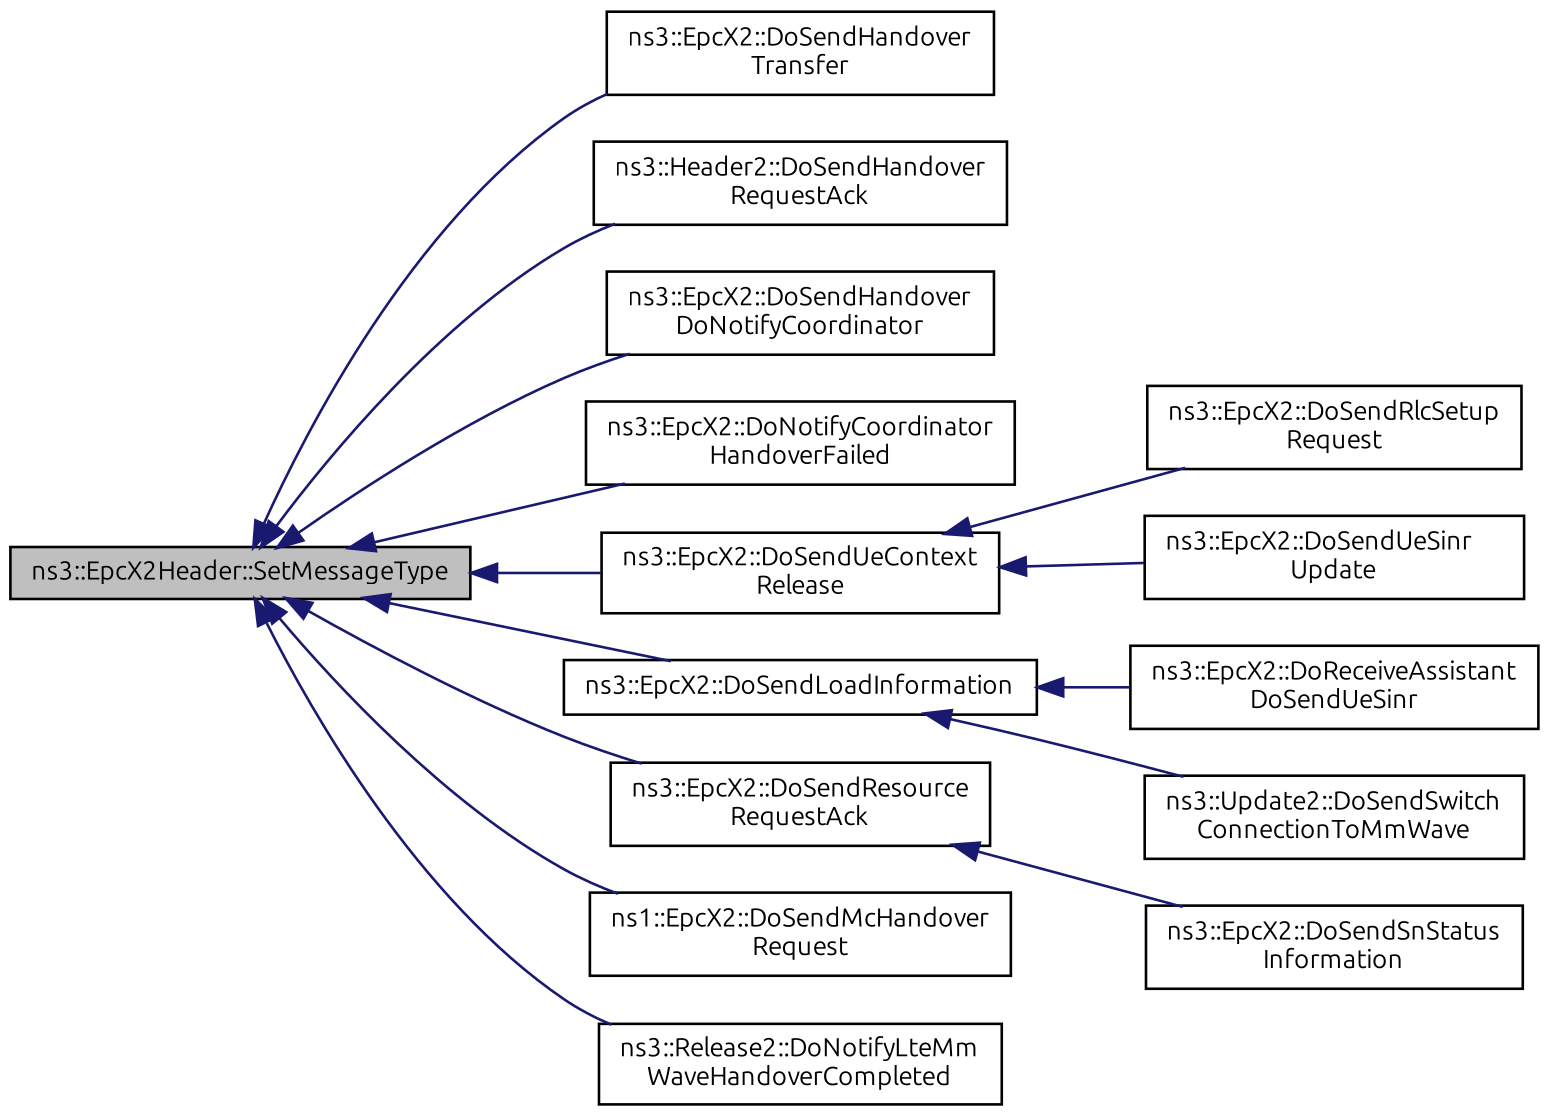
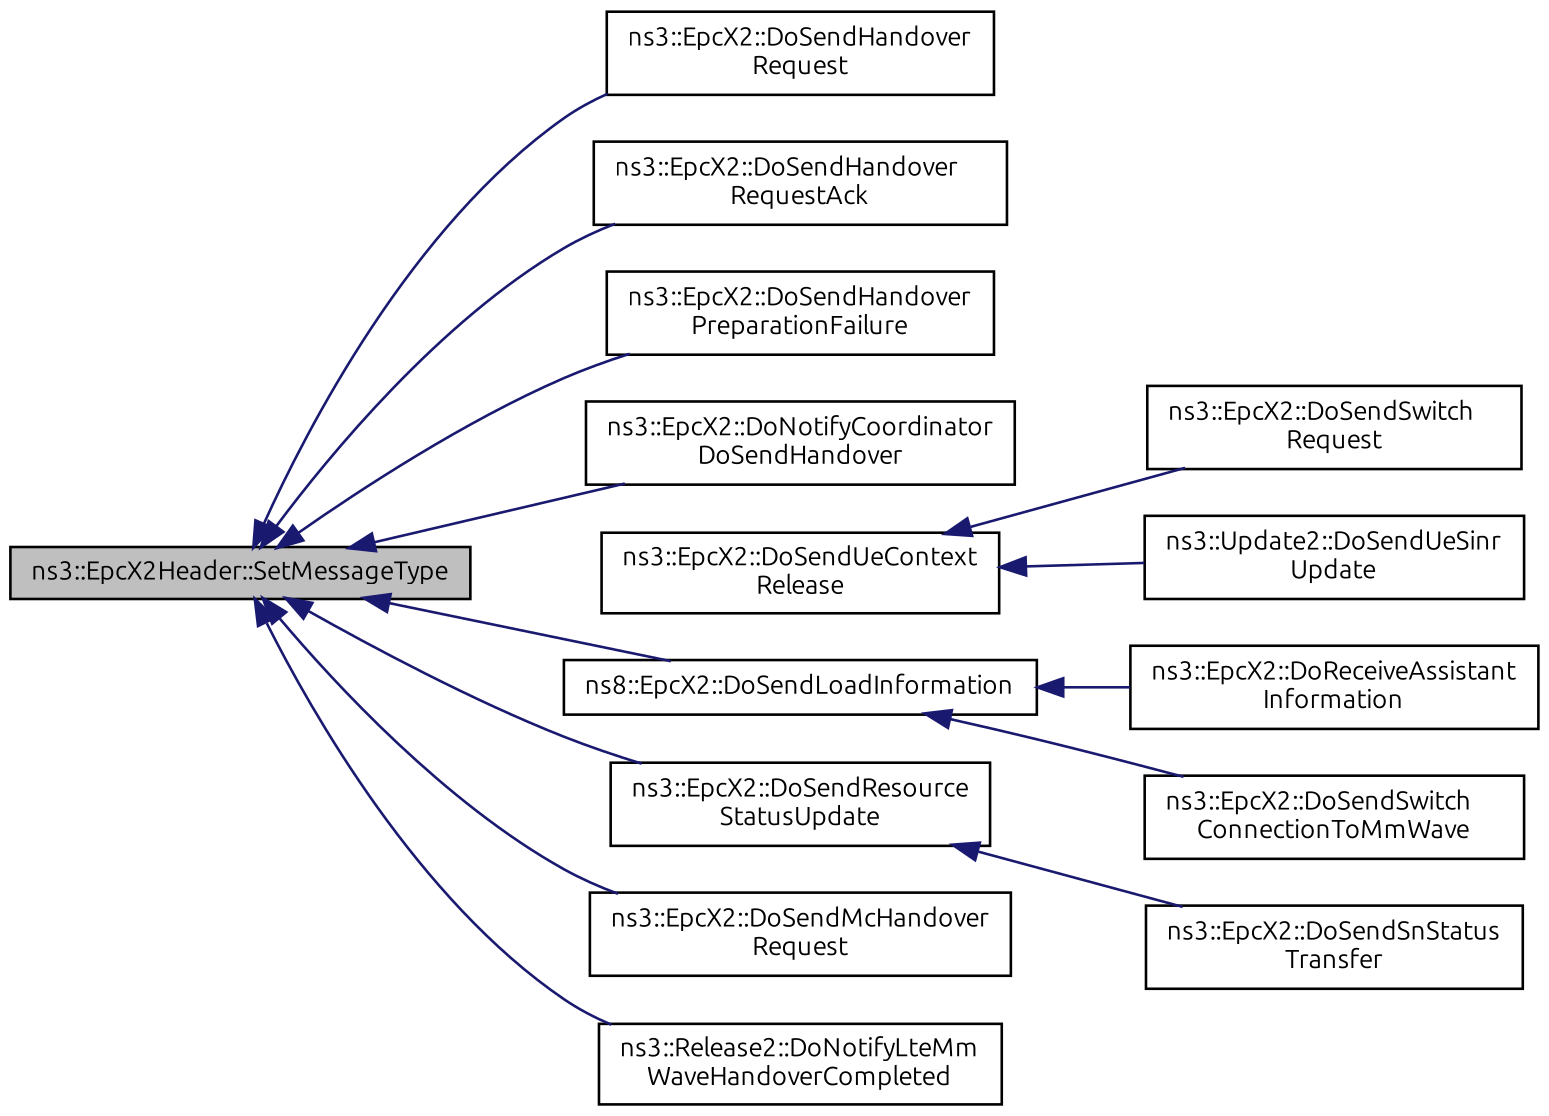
(800, 53) -> (800, 53)
(800, 183) -> (800, 183)
(800, 313) -> (800, 313)
(1334, 427) -> (1334, 427)
(800, 443) -> (800, 443)
(1334, 557) -> (1334, 557)
(549, 573) -> none
(800, 687) -> (800, 687)
(1334, 687) -> (1334, 687)
(800, 804) -> (800, 804)
(1334, 817) -> (1334, 817)
(800, 934) -> (800, 934)
(1334, 947) -> (1334, 947)
